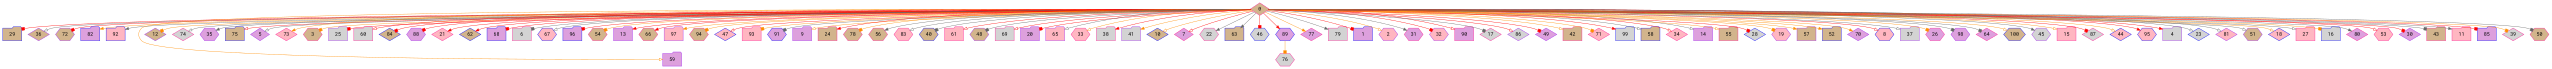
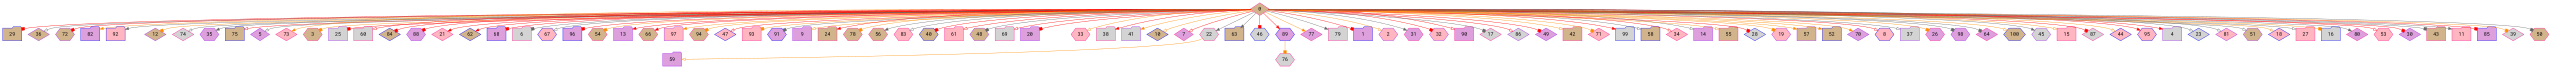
(470, 13) -> (944, 54)
(1094, 14) -> (1094, 14)
(1055, 34) -> none
